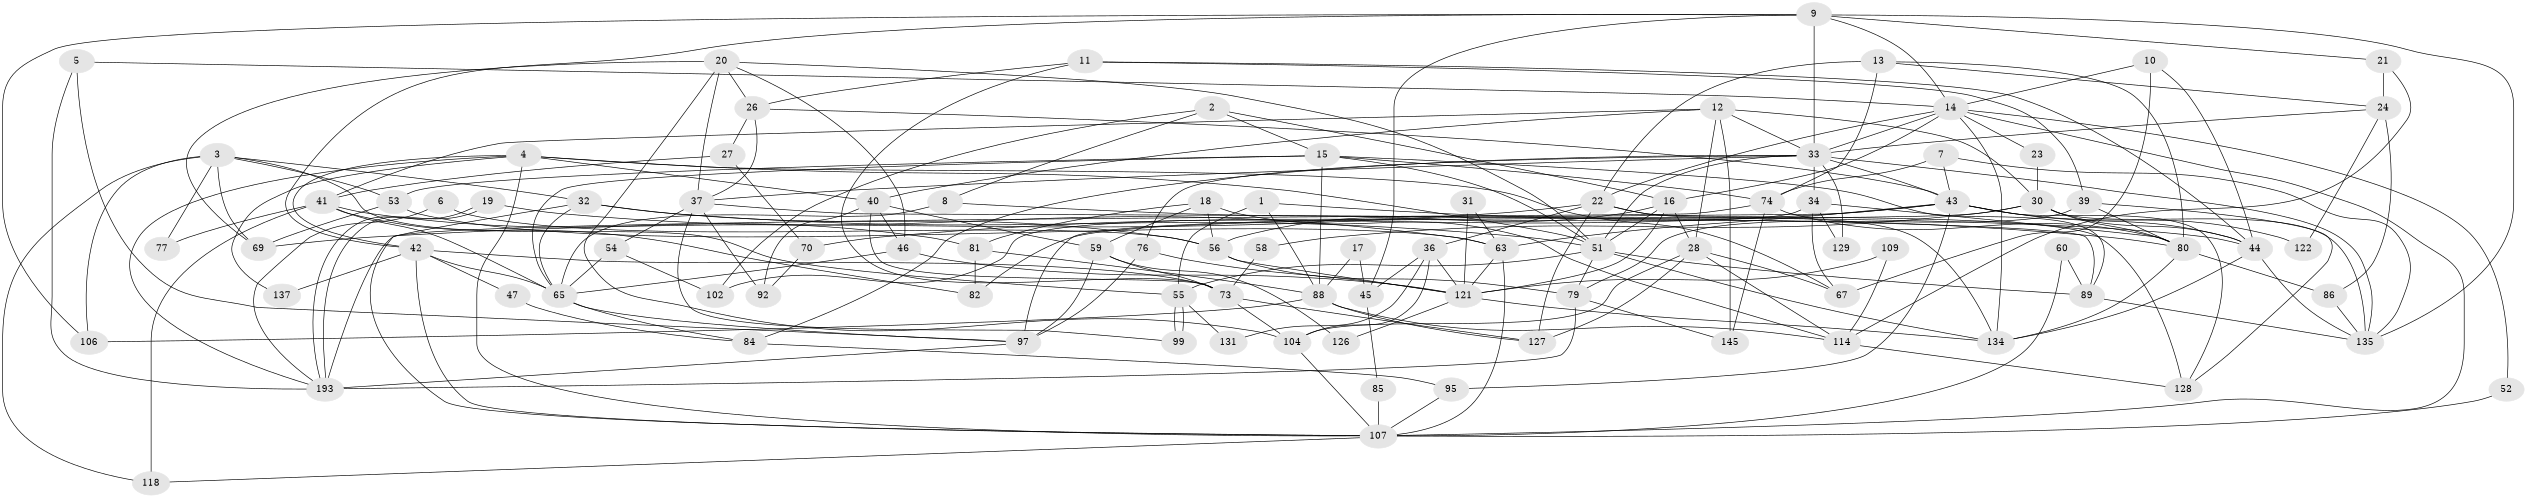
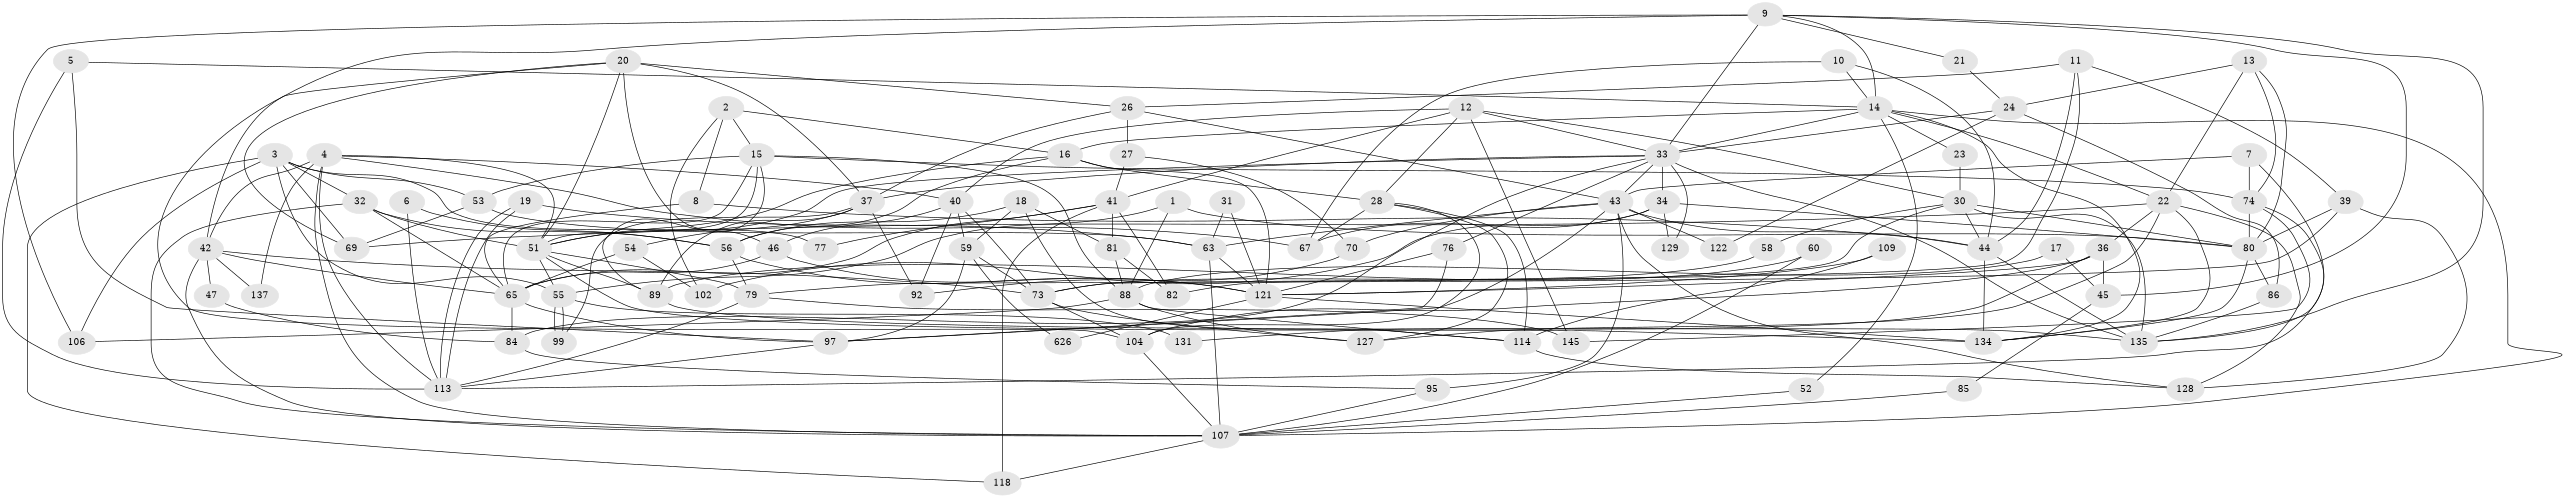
(2143, 213) -> none
(1341, 343) -> (1063, 343)
(325, 390) -> (443, 390)
